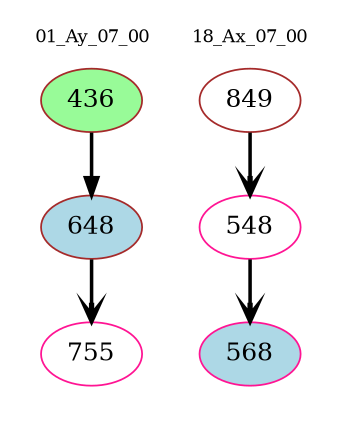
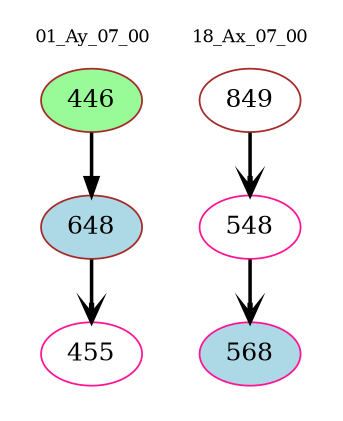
(92, 100) -> (92, 100)
(92, 354) -> (92, 354)
